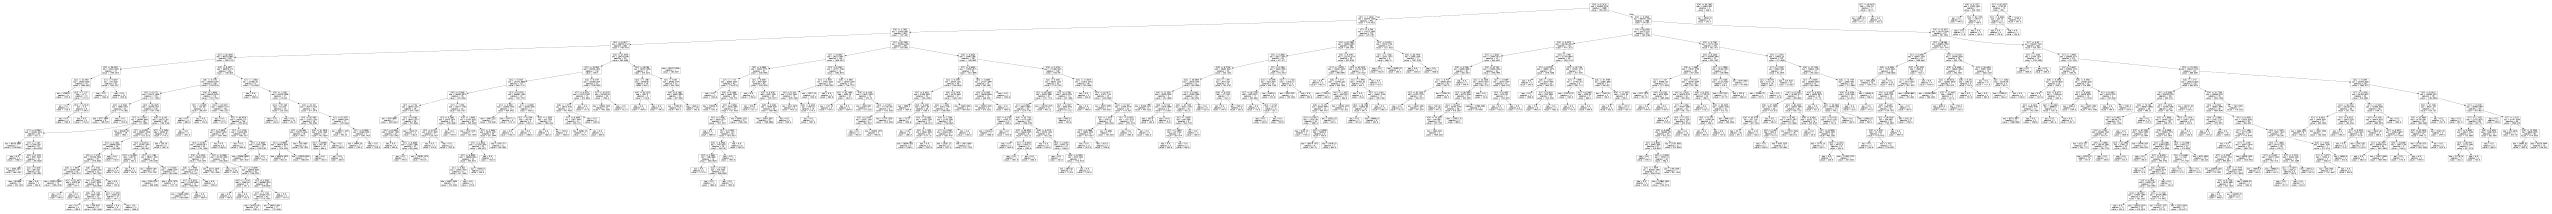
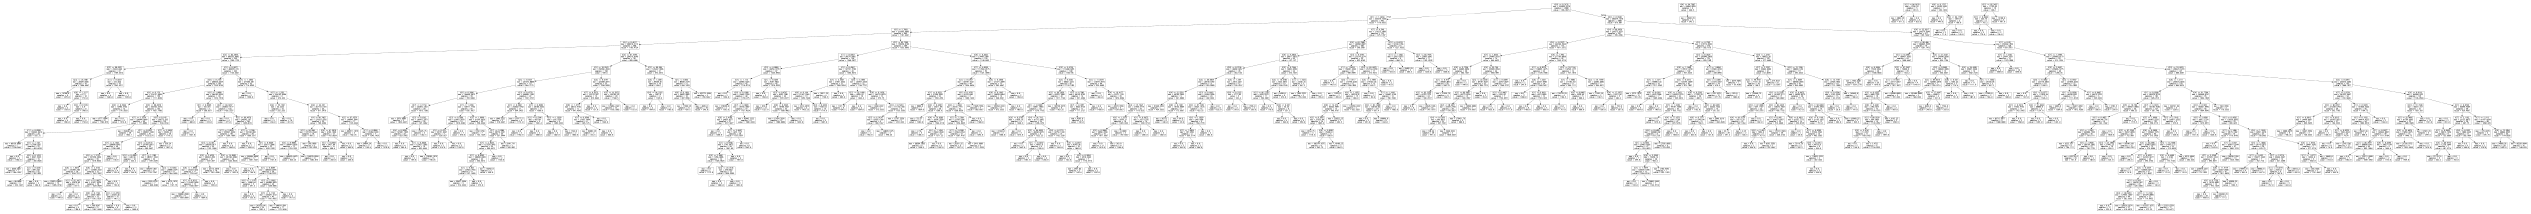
(671, 76) -> (692, 89)
(1223, 95) -> (1234, 95)
(1775, 95) -> none
(1475, 108) -> (1468, 108)
(1434, 113) -> (1433, 127)
none -> (976, 121)
(2491, 126) -> (2471, 140)
(1831, 152) -> (1814, 164)
(169, 183) -> (169, 183)
(234, 190) -> (248, 176)
